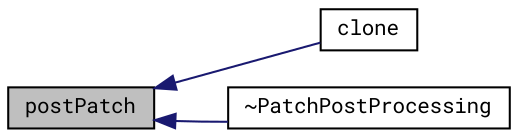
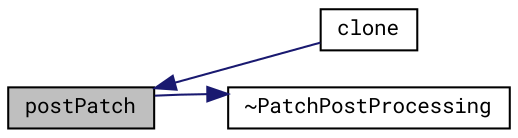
(202, 122) -> (181, 95)
